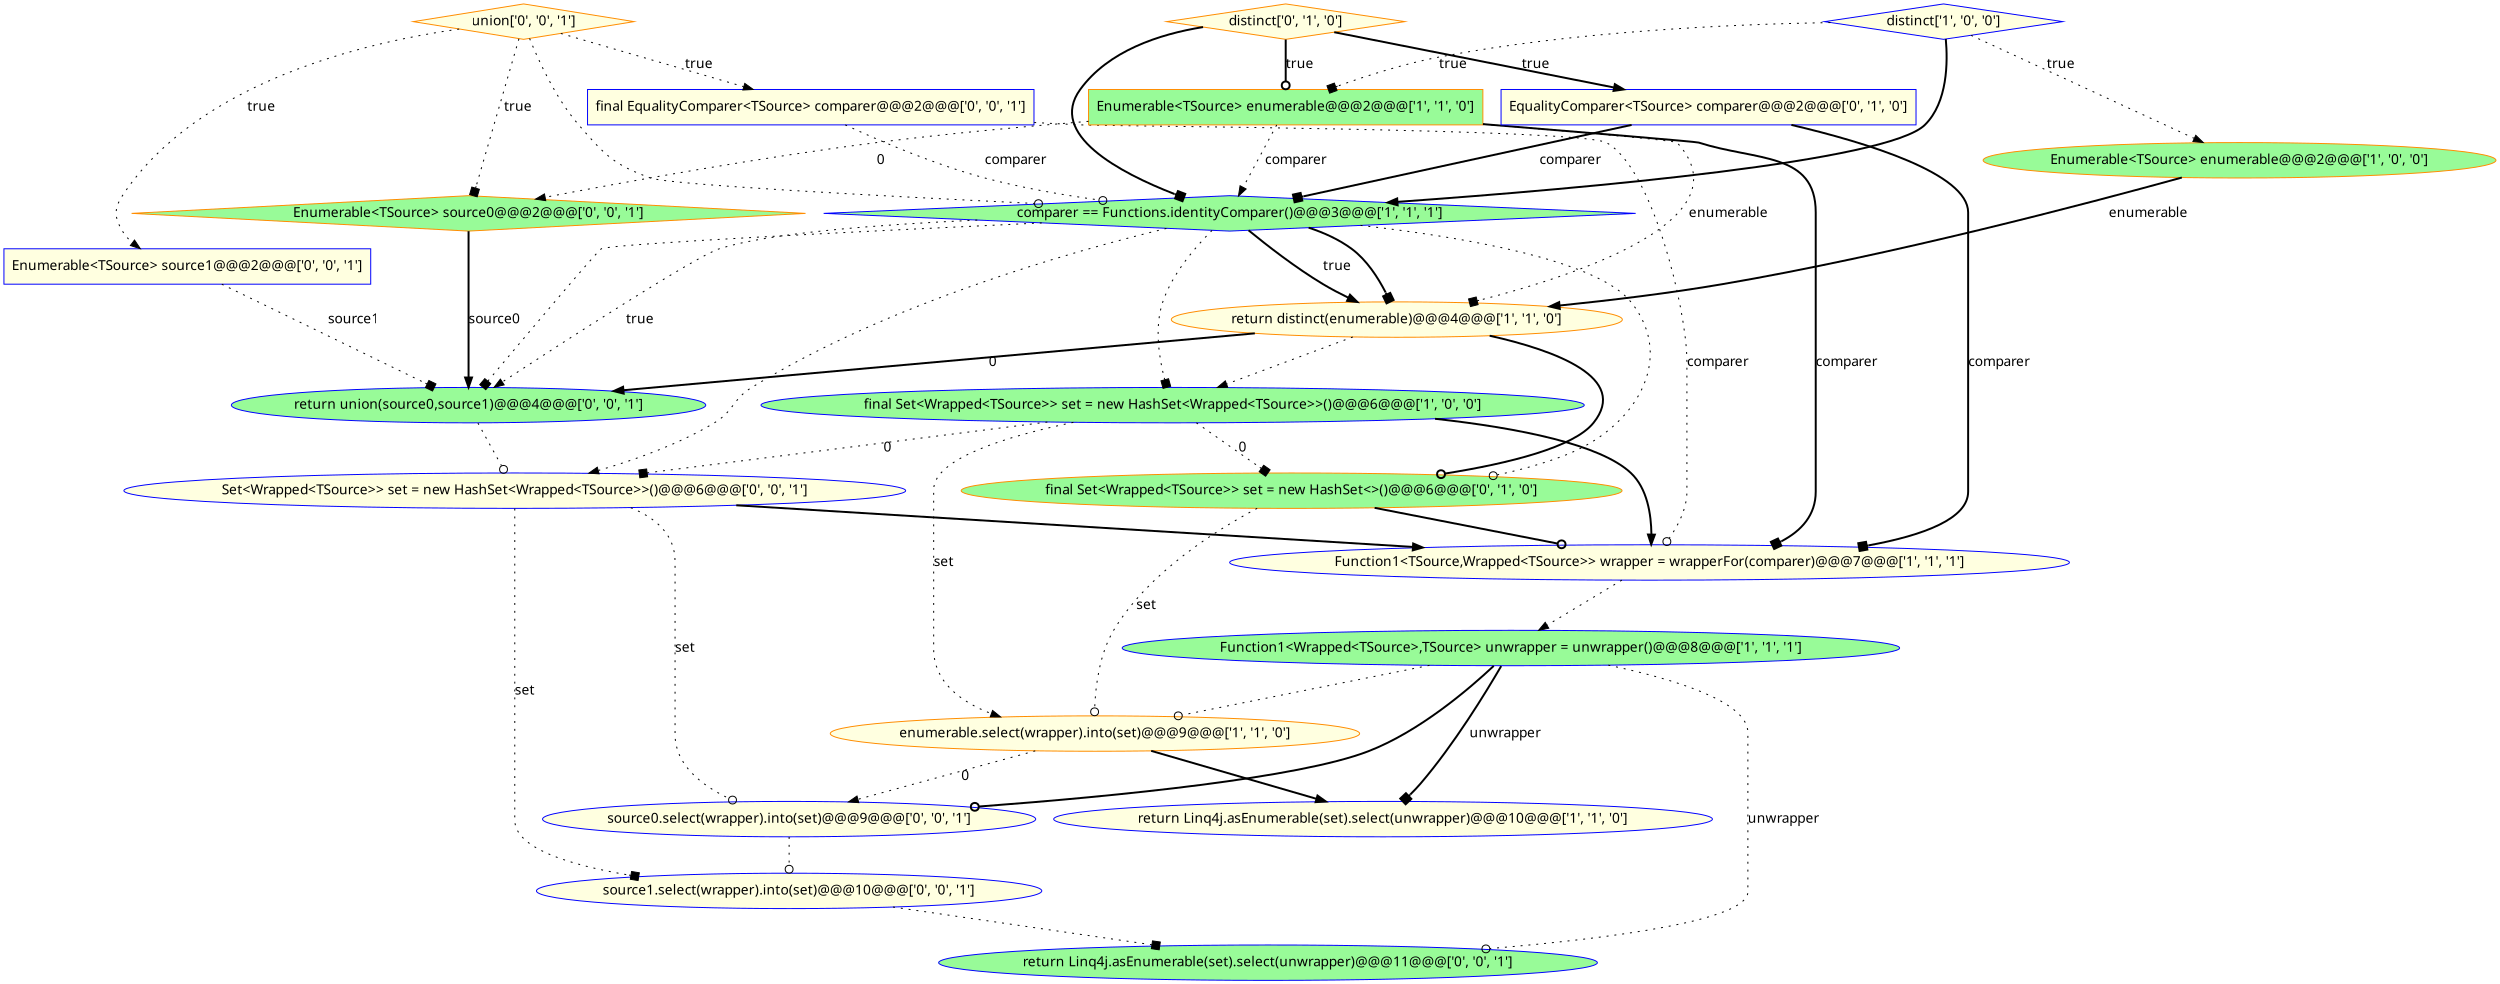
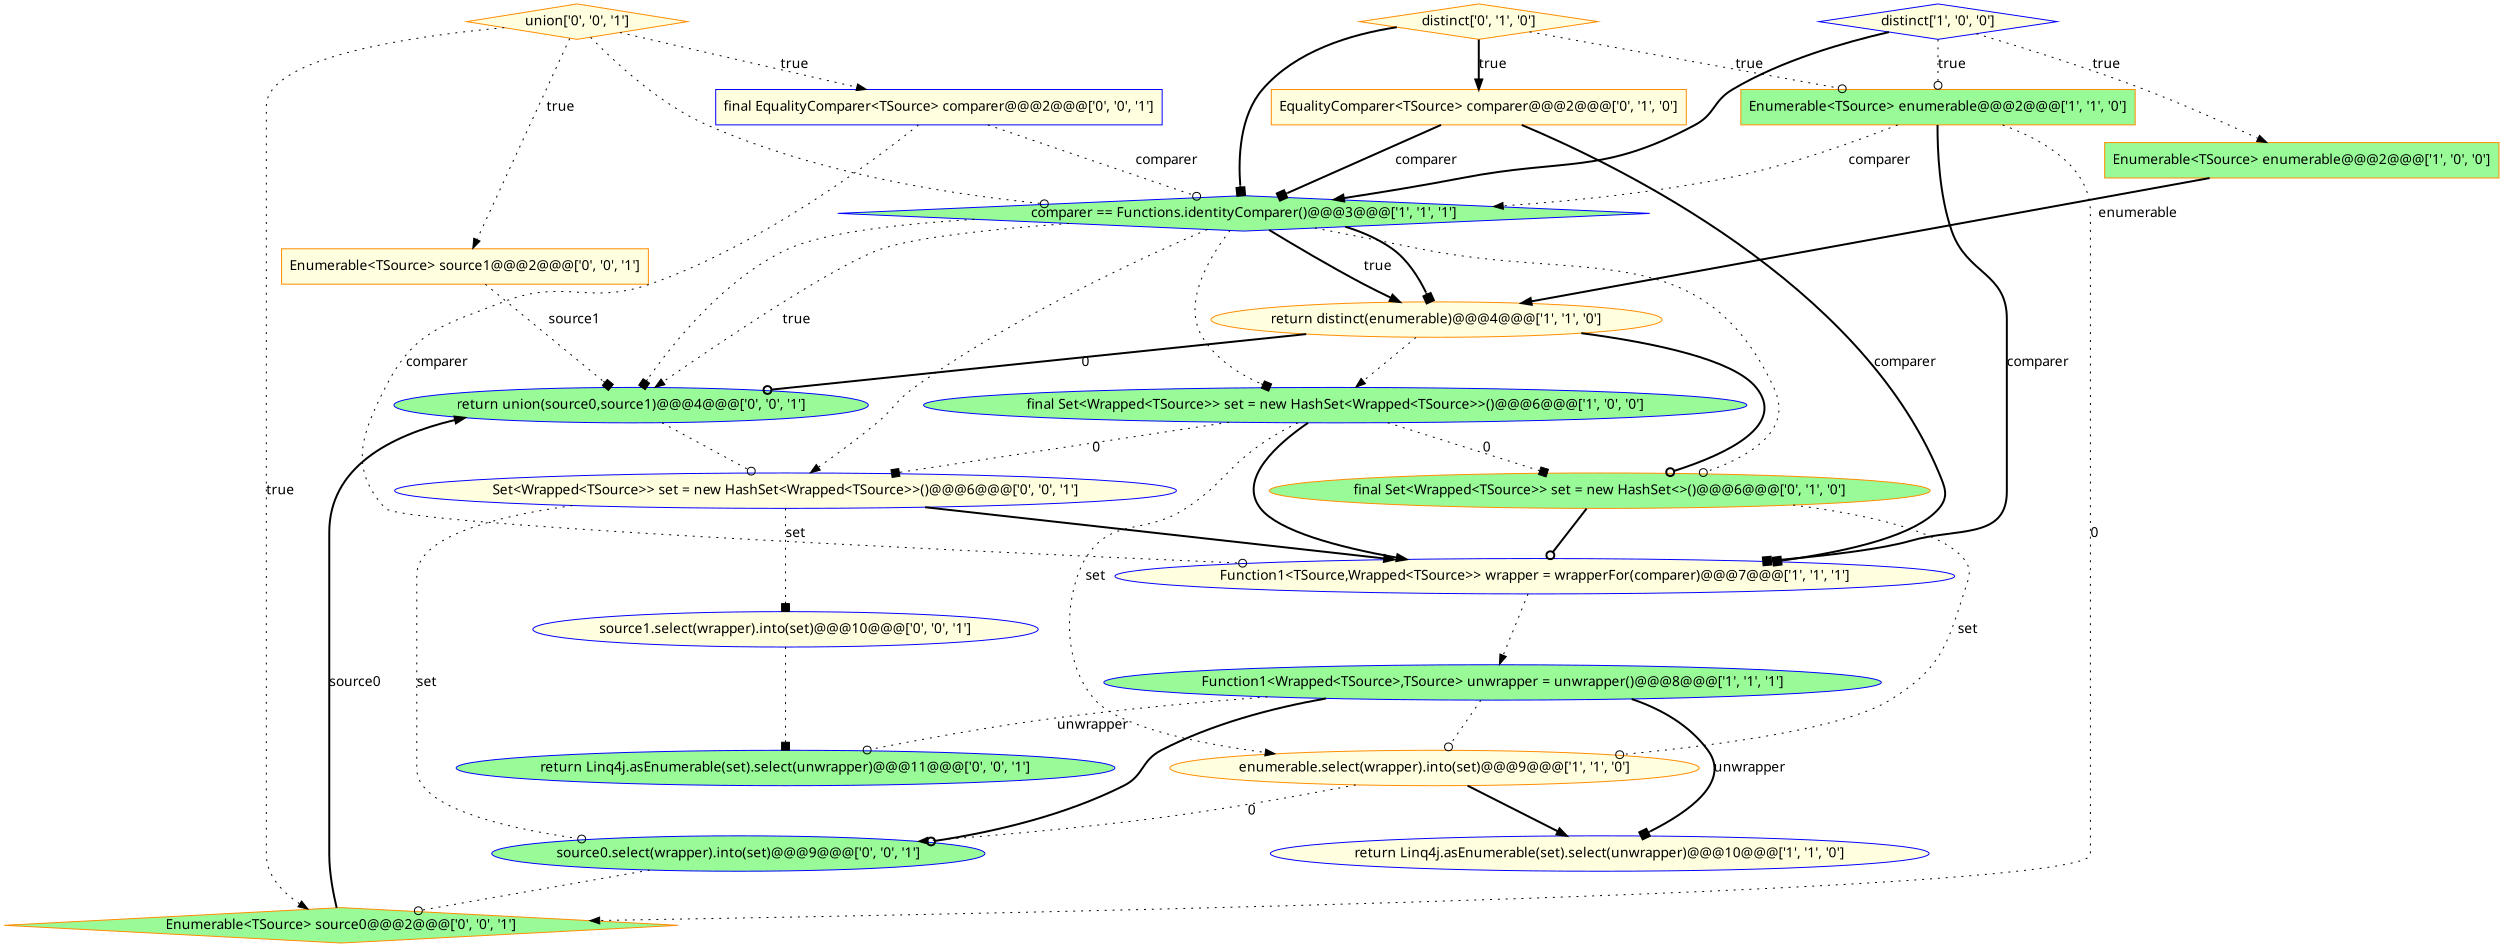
(1582, 37) -> (1938, 60)
(1286, 60) -> (1684, 60)
(1709, 107) -> (1479, 107)
(498, 112) -> (266, 381)
(2240, 160) -> (2302, 160)
(1691, 190) -> none
(187, 266) -> (465, 266)
(939, 362) -> (1039, 362)
(789, 819) -> (738, 854)
(789, 851) -> (536, 890)
